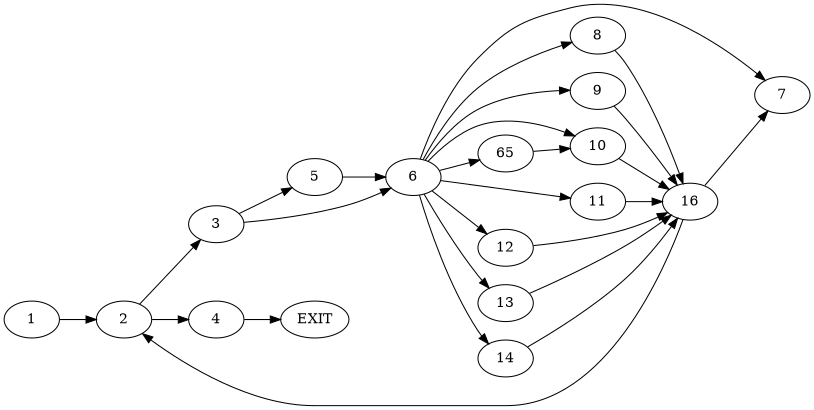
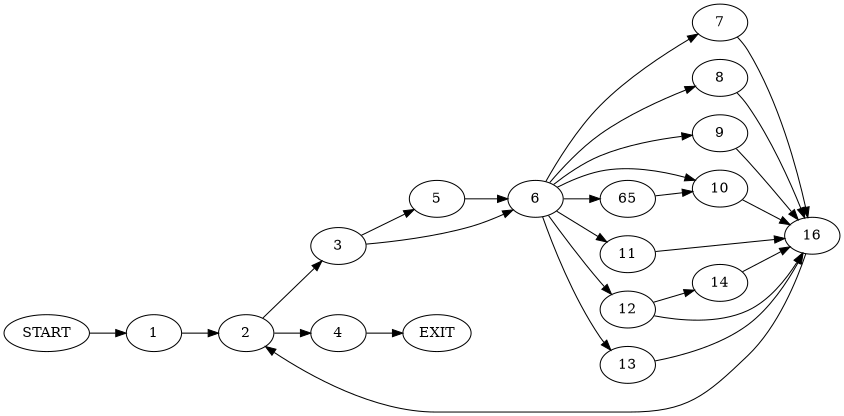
(733, 152) -> (780, 119)
(445, 268) -> (669, 298)
none -> (47, 333)
